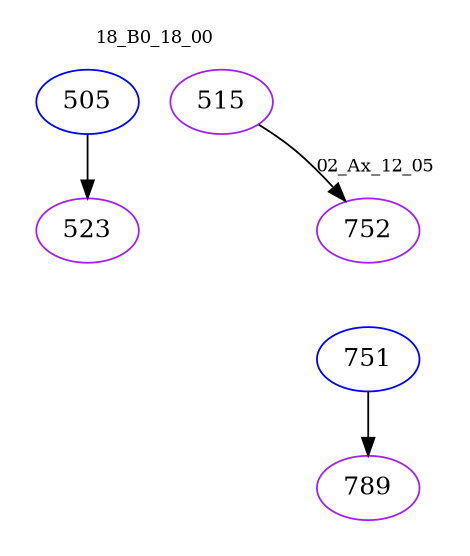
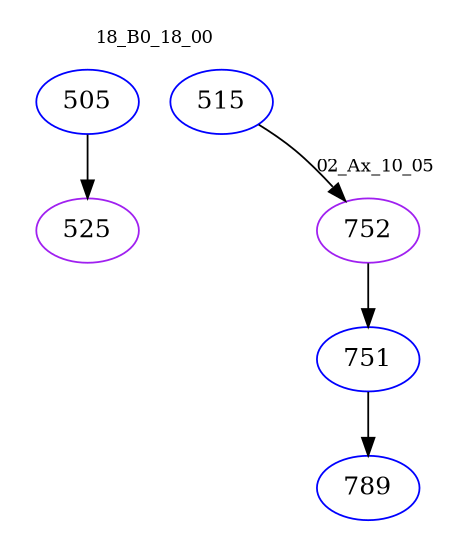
(222, 102) -> (222, 102)
(375, 167) -> (375, 167)
(88, 231) -> (88, 231)
none -> (368, 286)
(368, 488) -> (368, 488)
